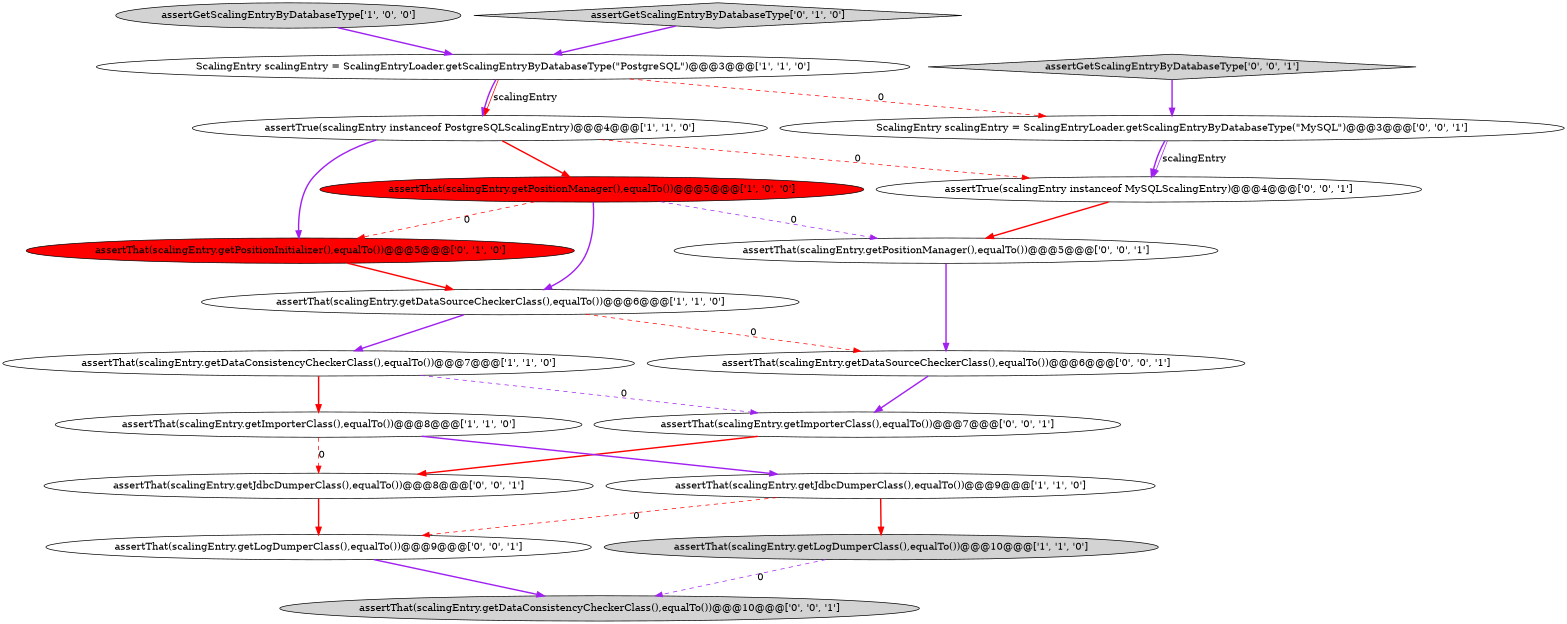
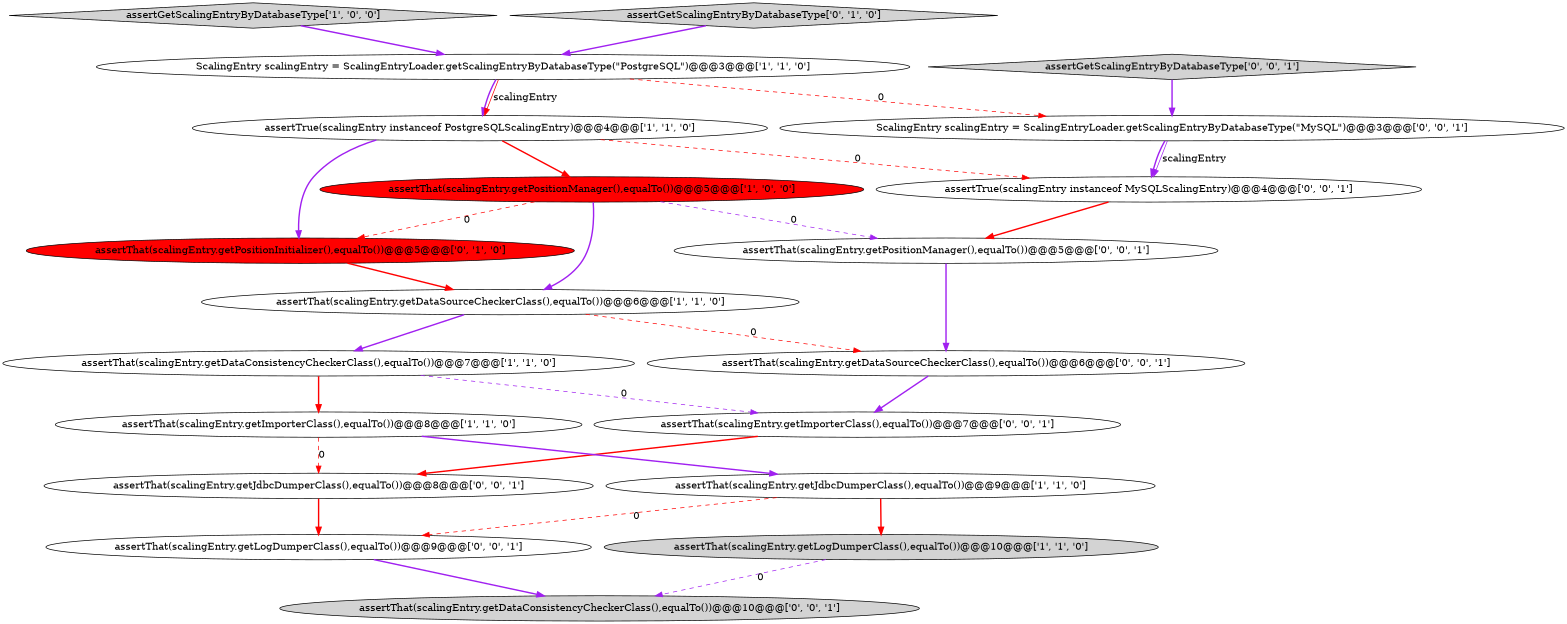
(288, 15) -> (253, 15)
